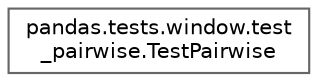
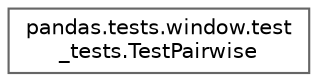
(159, 41) -> (159, 41)
